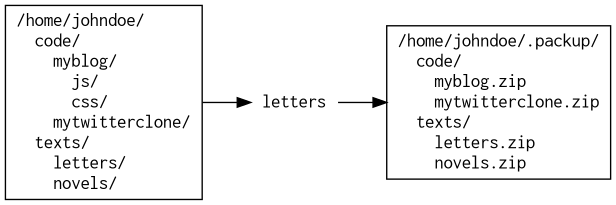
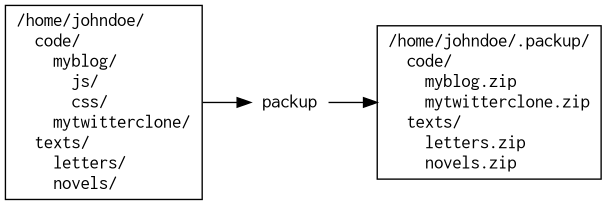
(294, 102) -> (290, 102)
